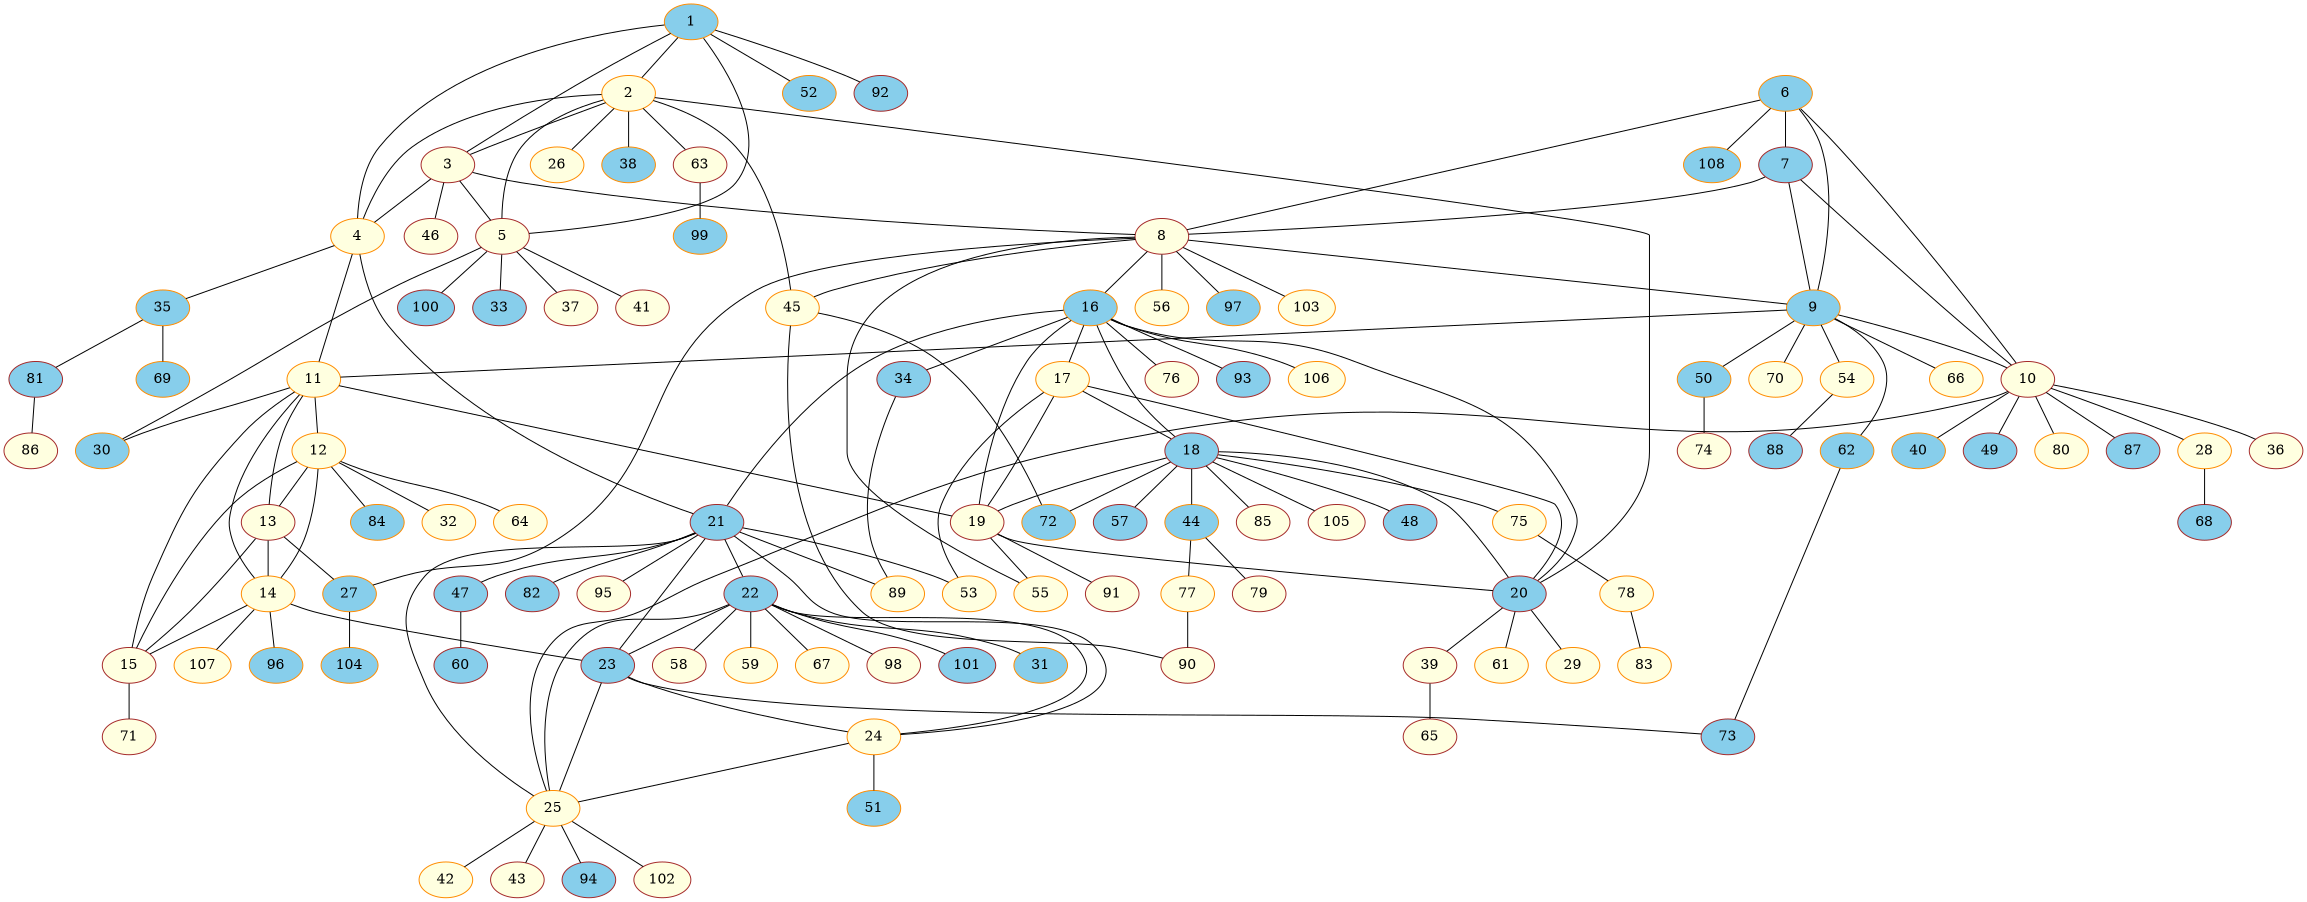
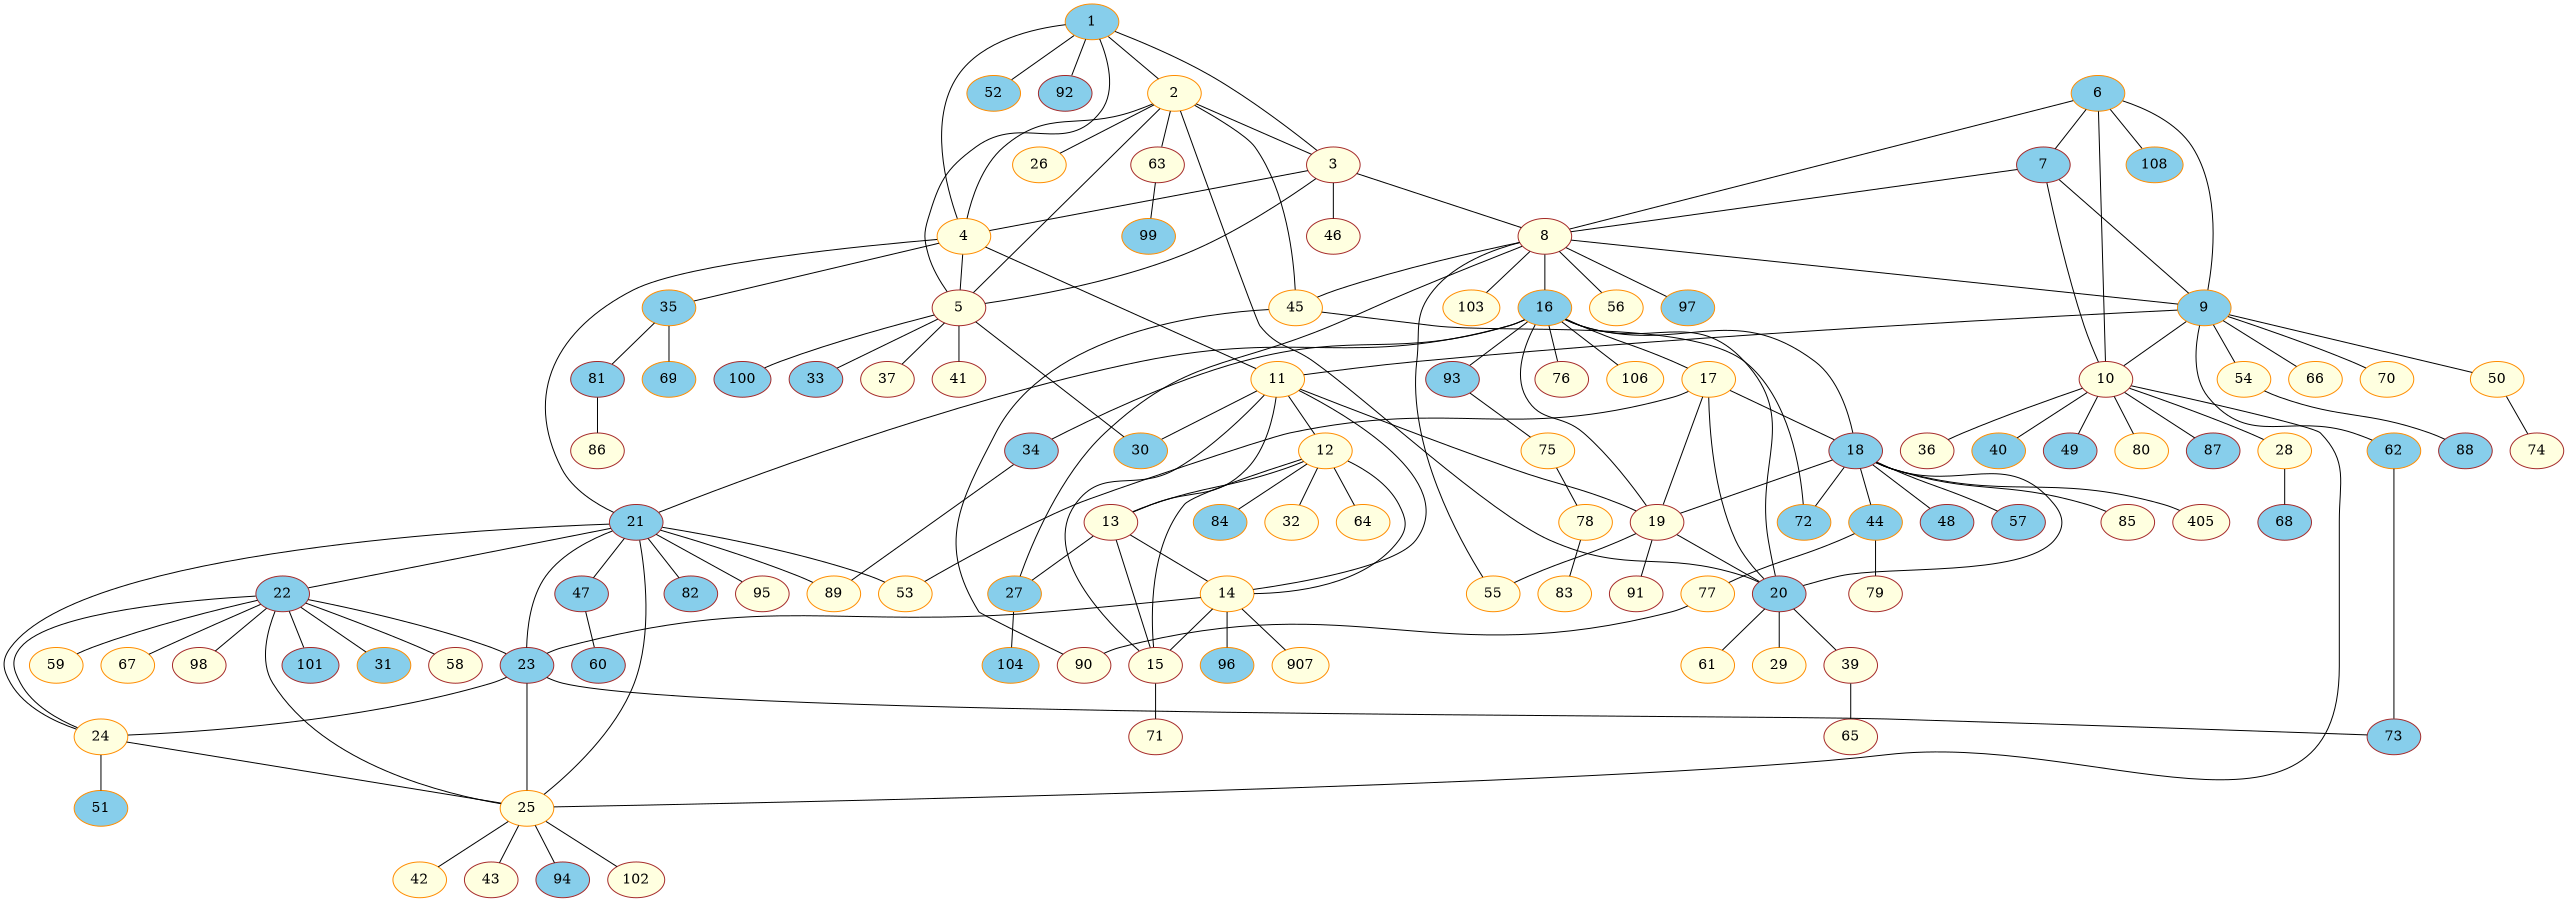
(629, 165) -> none
none -> (961, 272)
(1704, 379) -> (2497, 379)
(1359, 477) -> (1497, 413)
(1337, 522) -> (2201, 522)
(203, 665) -> (1301, 665)
